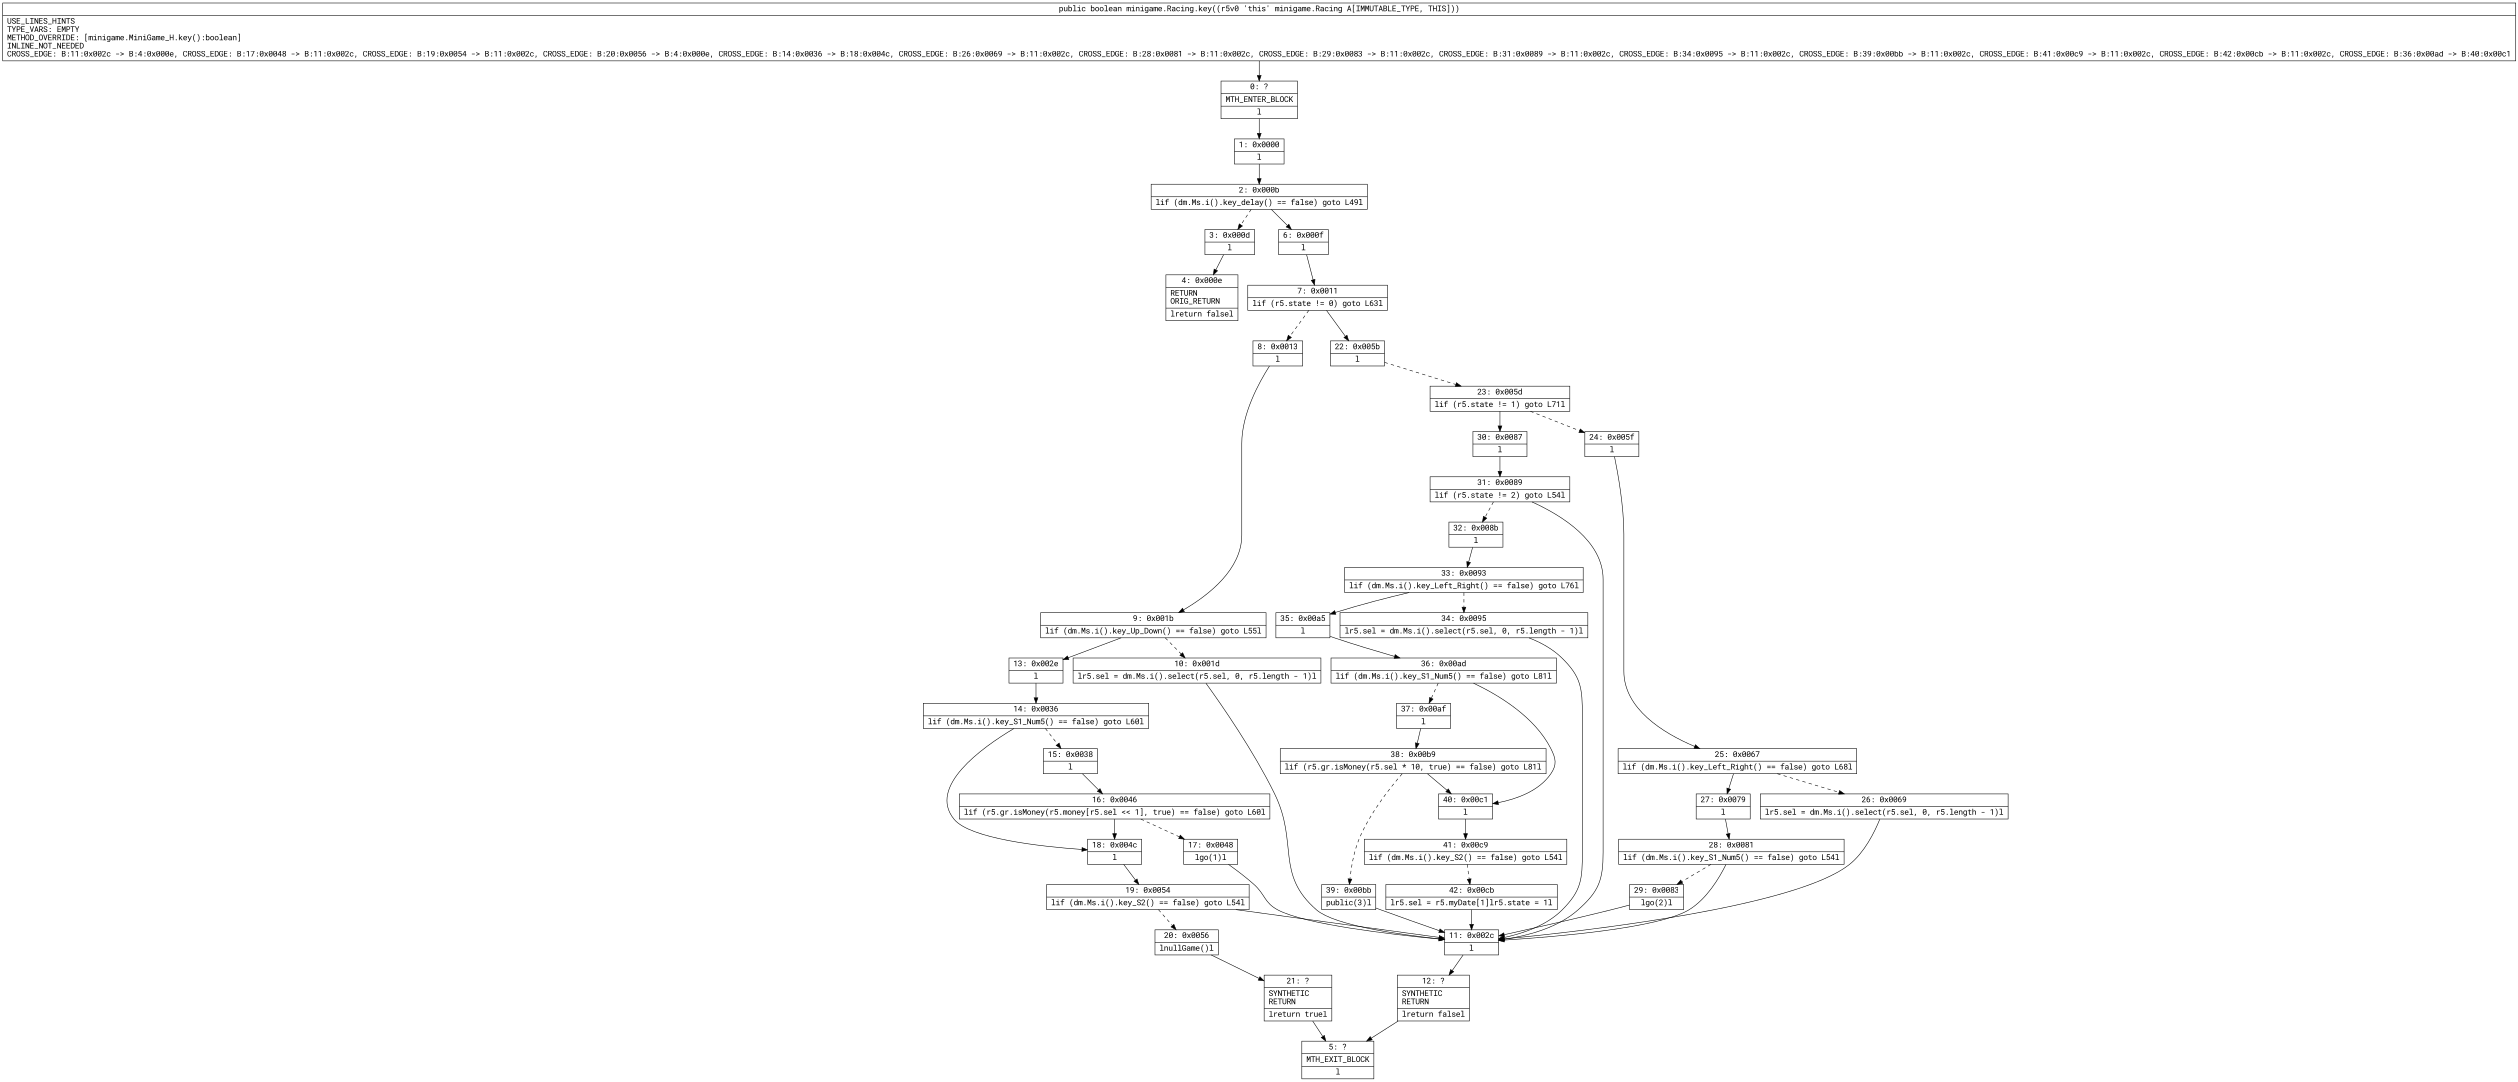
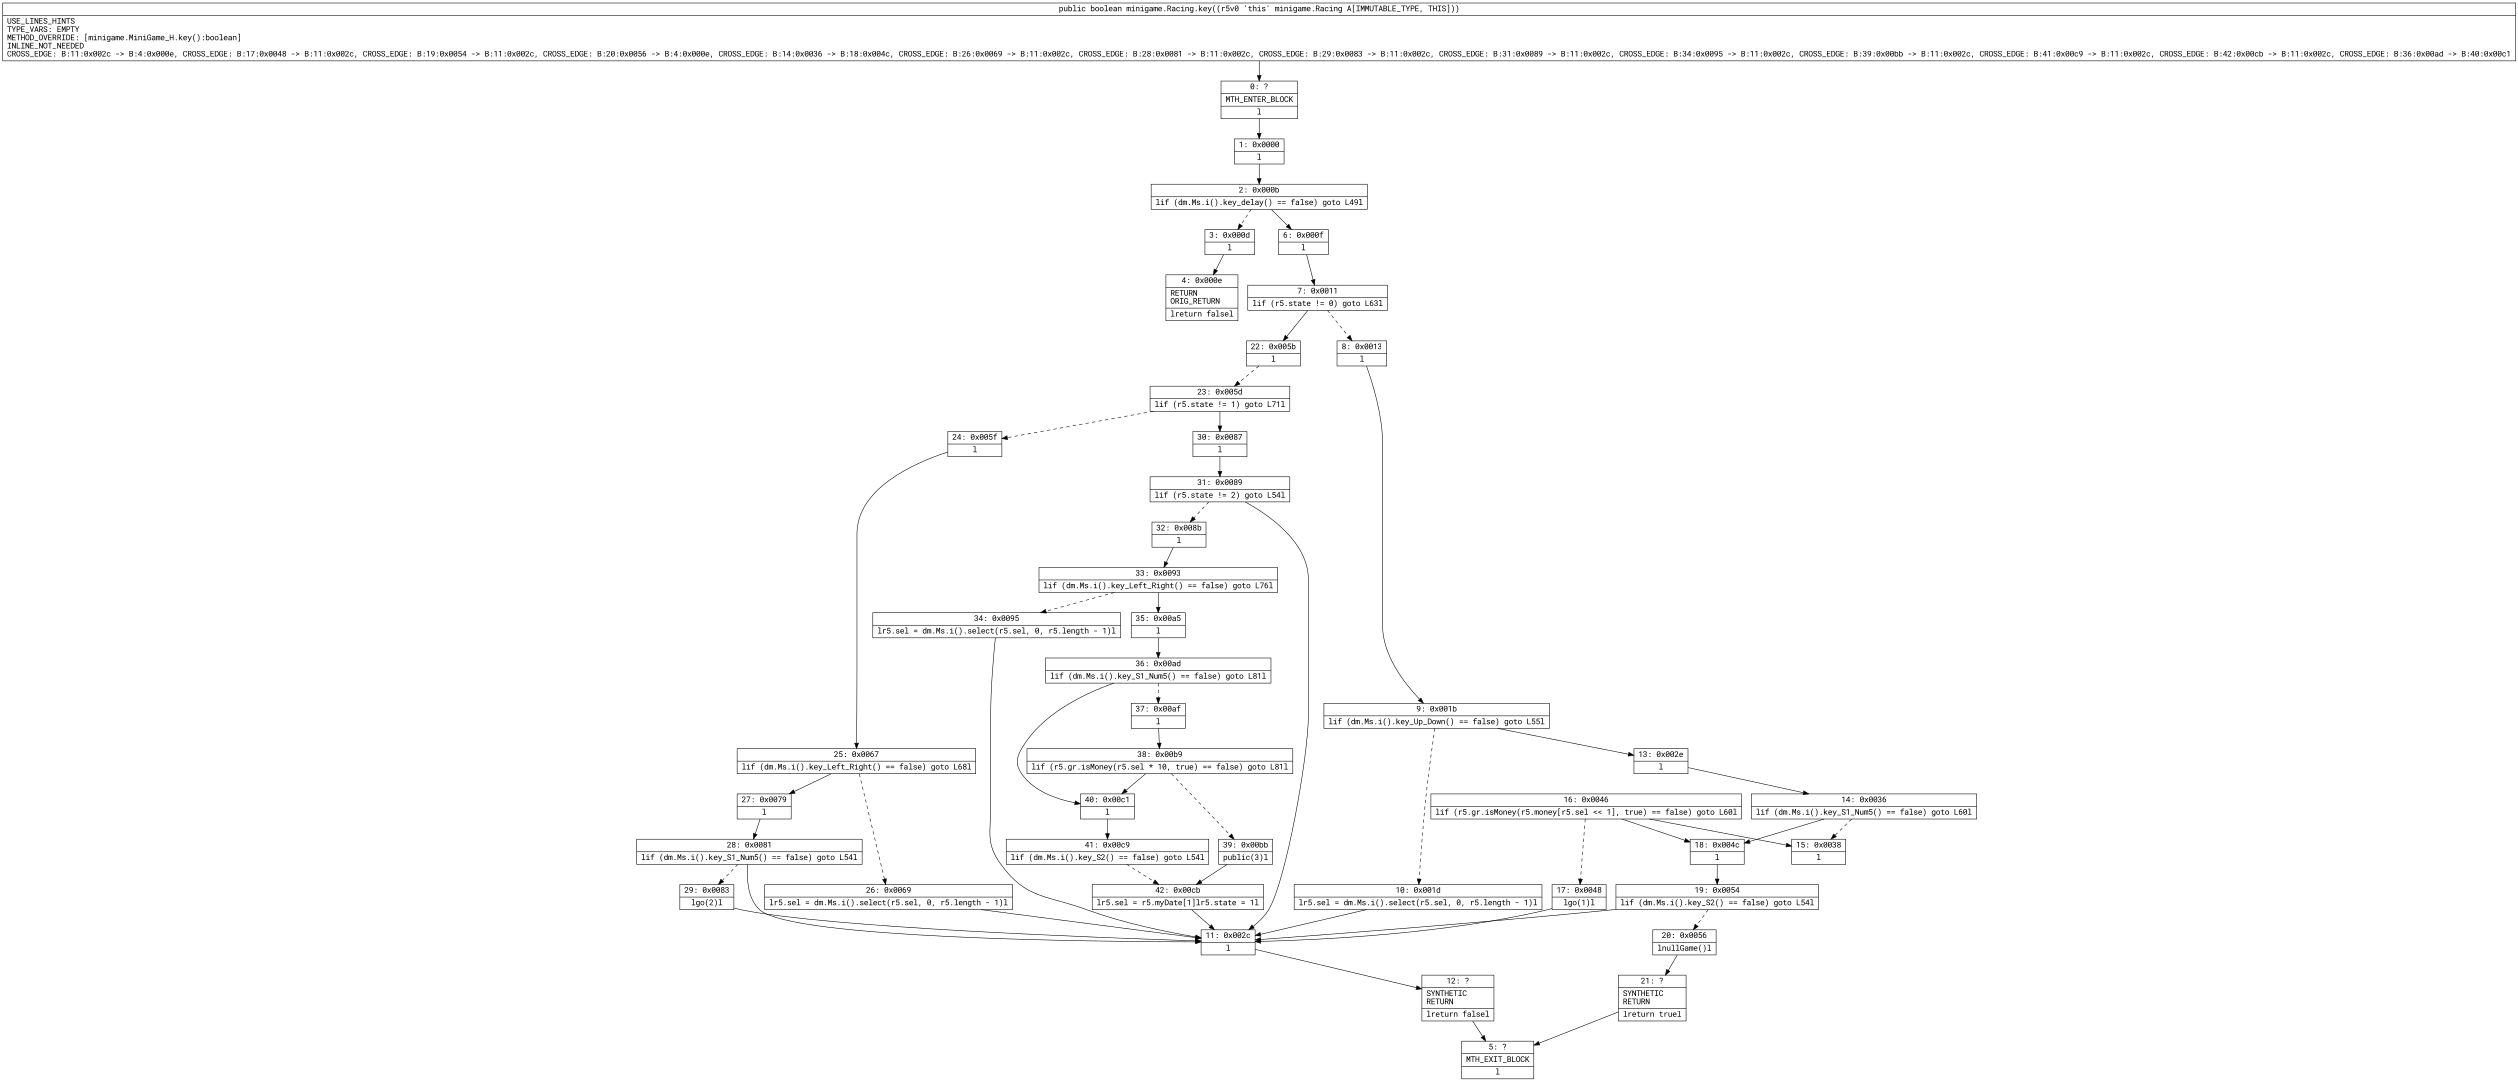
(1091, 782) -> (1718, 832)
(1407, 919) -> (1214, 873)
